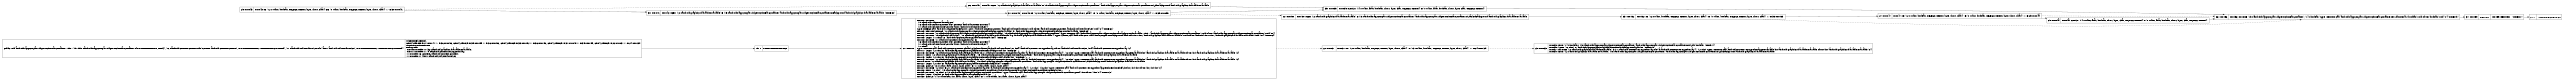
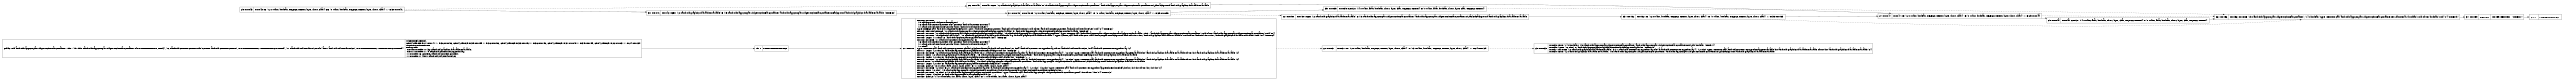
(1267, 7) -> (1550, 5)
(1855, 10) -> (1855, 10)
(2549, 17) -> (2549, 17)
(935, 22) -> (937, 22)
